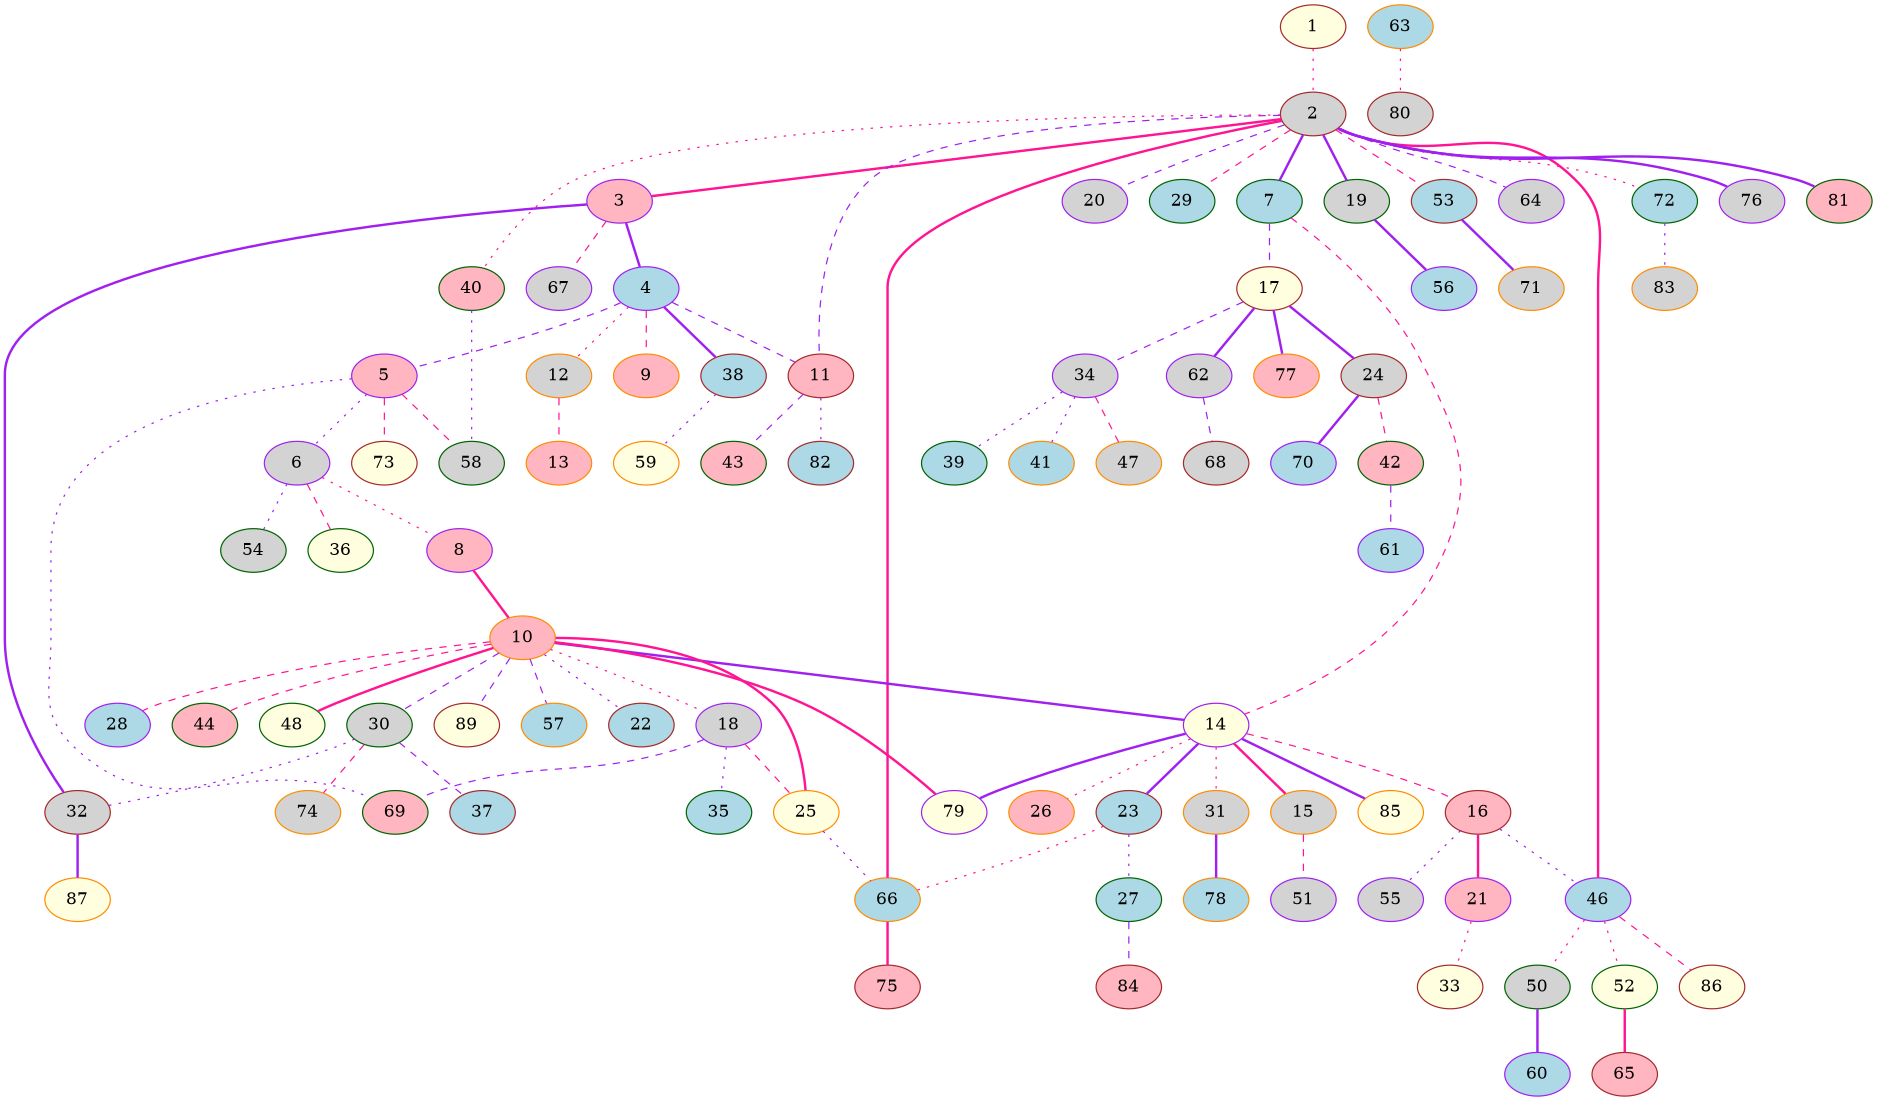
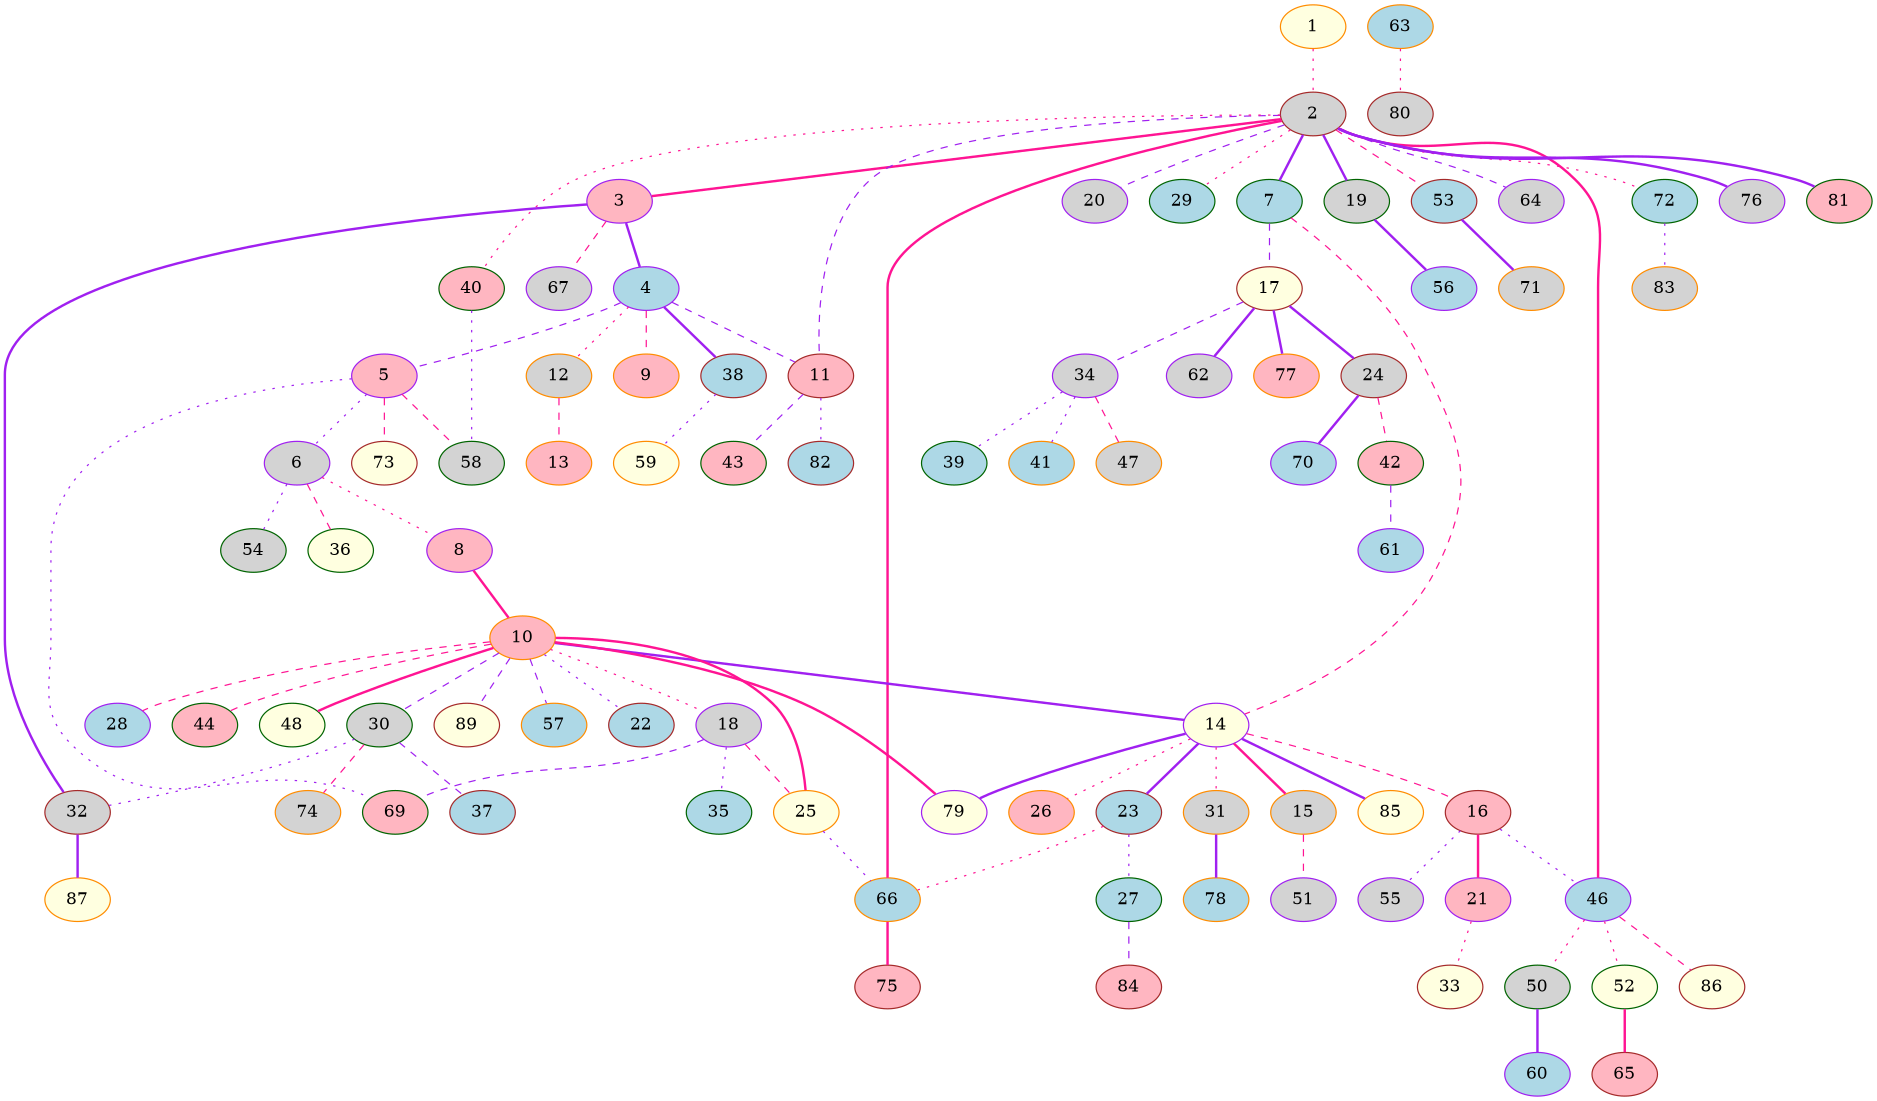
(1313, 27) -> (1313, 27)
(1248, 158) -> (1248, 158)
(1216, 463) -> none
